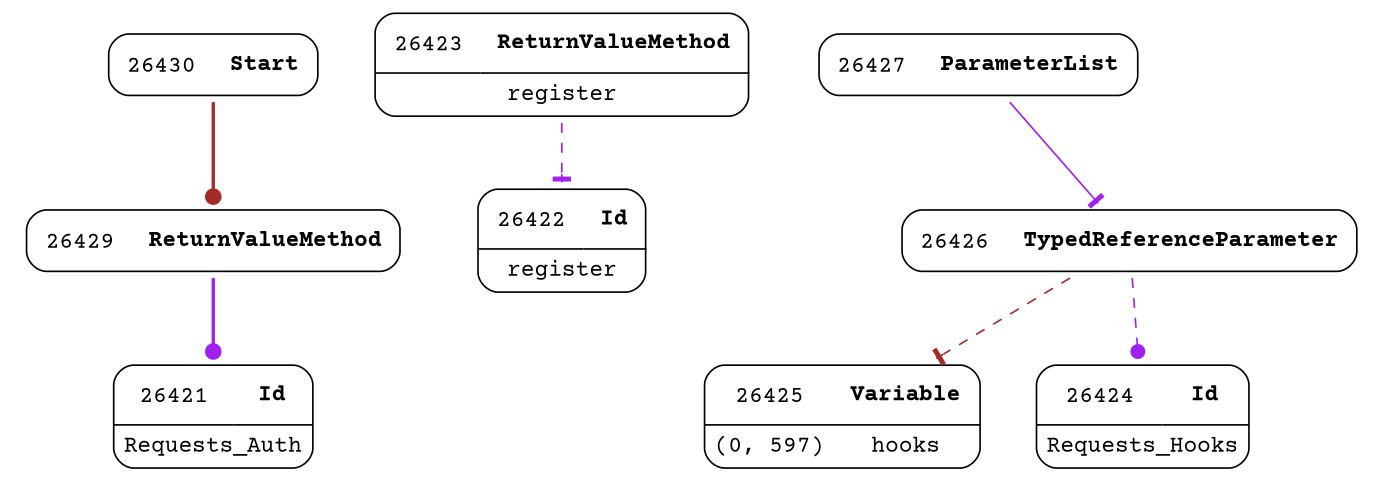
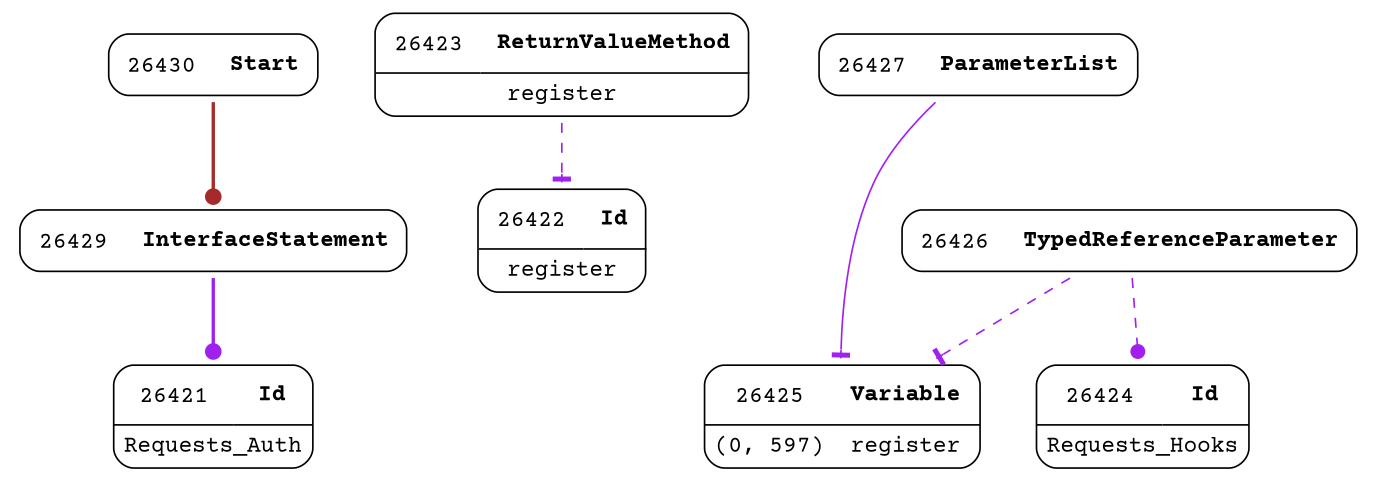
(1051, 150) -> (862, 215)
(266, 239) -> (266, 239)
(1007, 316) -> (1007, 316)
(906, 445) -> (906, 445)
